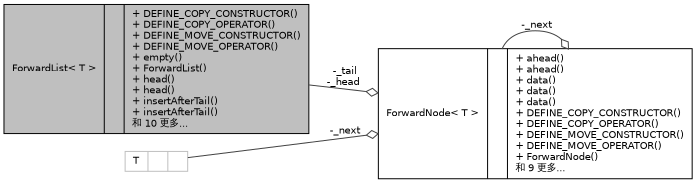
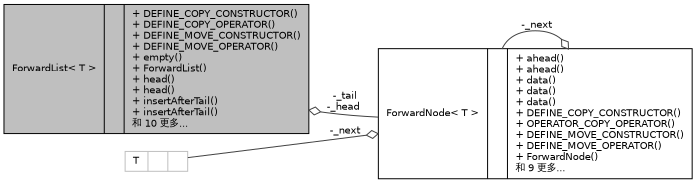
(337, 88) -> (349, 115)
(587, 124) -> (595, 124)
